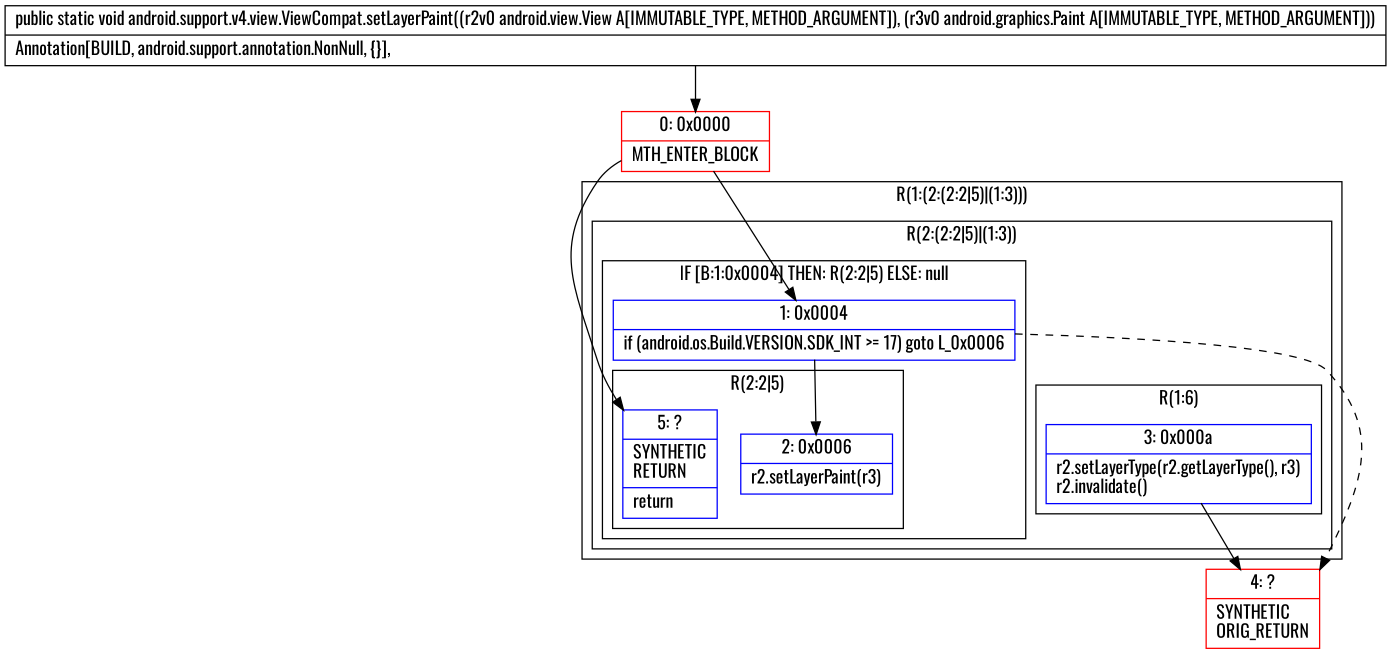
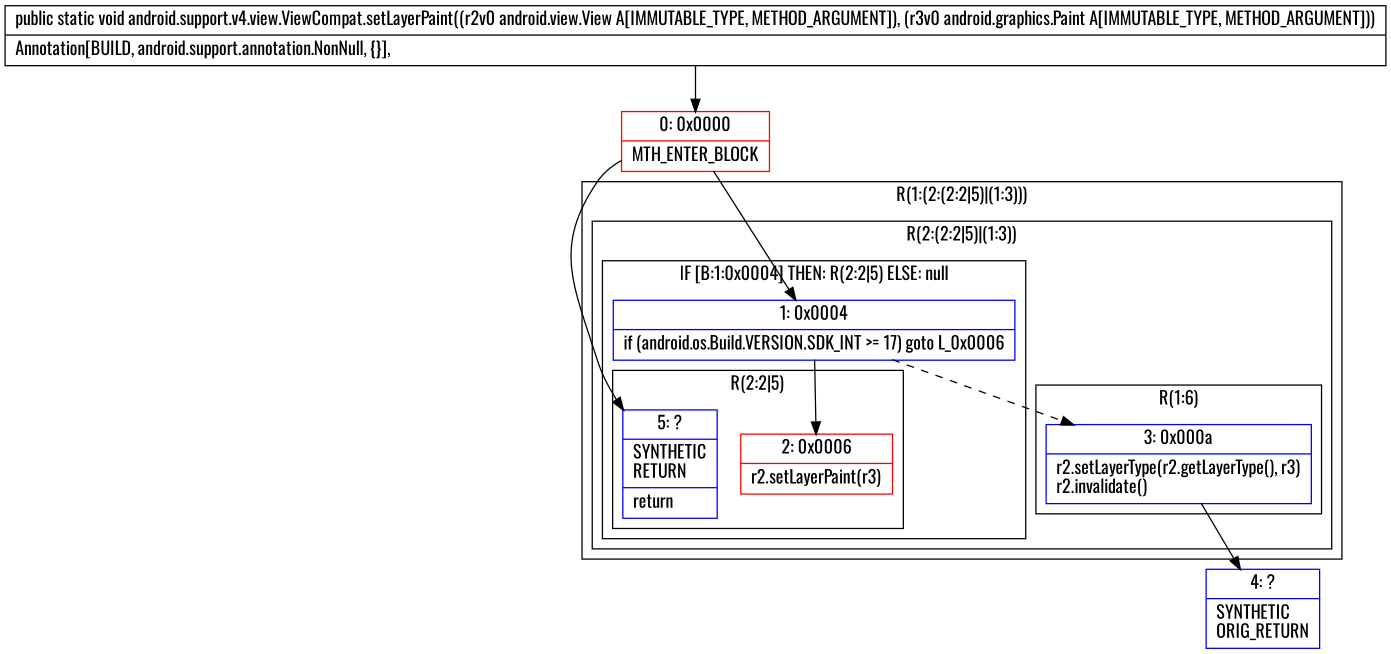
(1274, 353) -> (977, 390)
(817, 464) -> (817, 464)
(1263, 609) -> (1263, 609)
